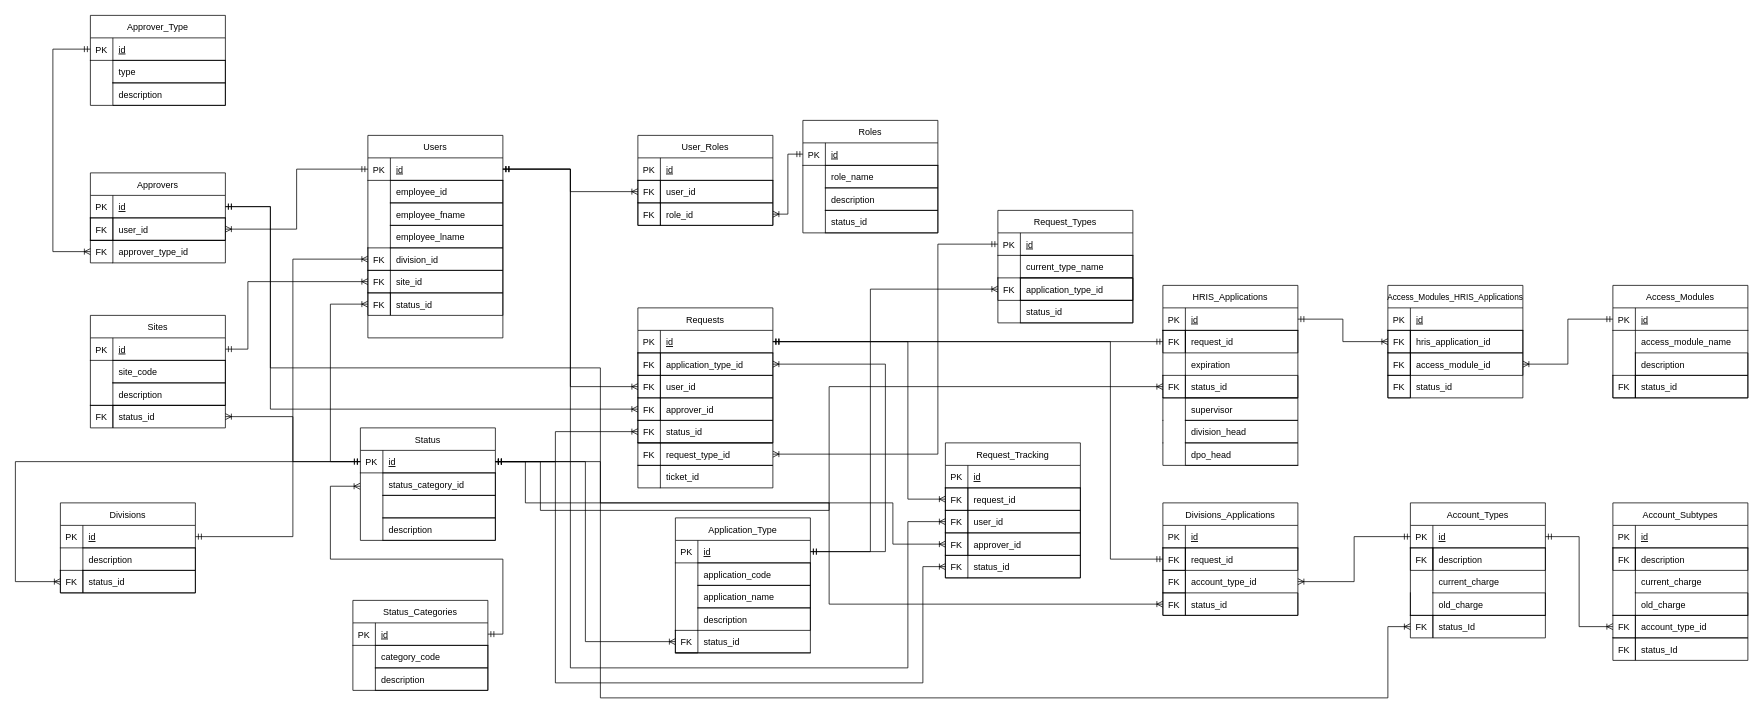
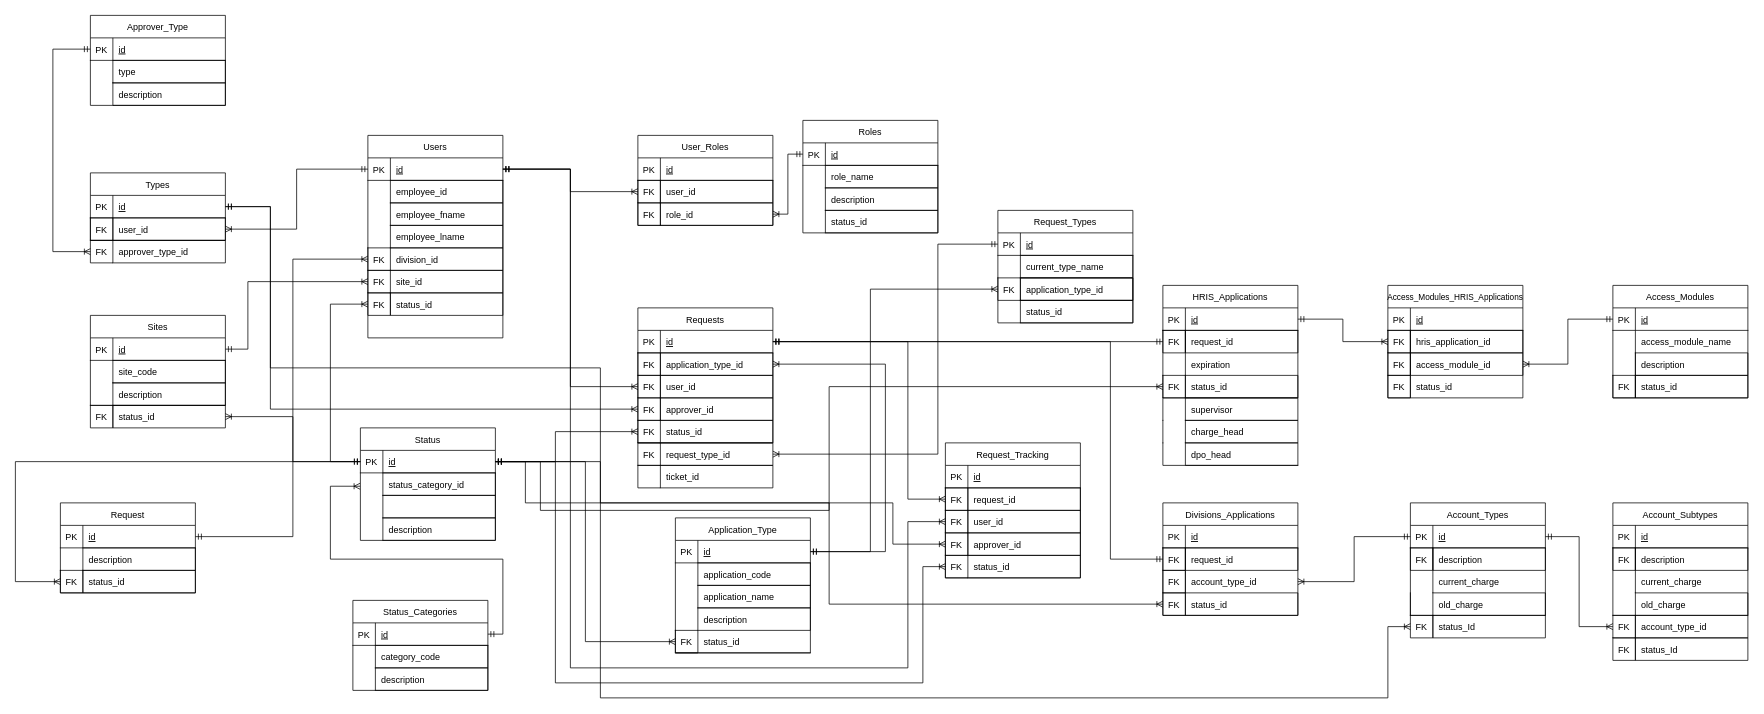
(158, 185) -> (158, 185)
(1220, 432) -> (1219, 432)
(128, 515) -> (128, 515)
